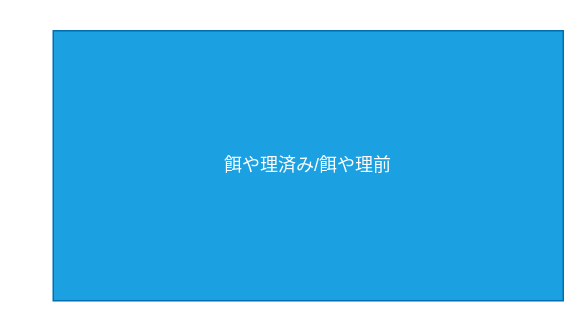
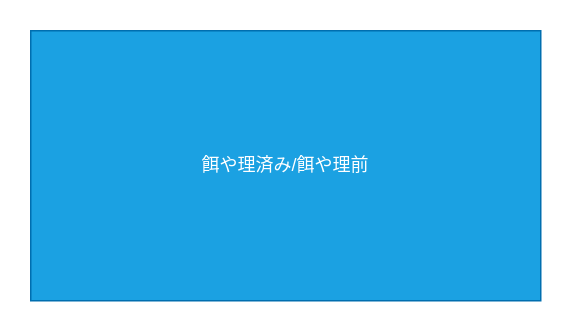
(308, 166) -> (286, 166)
